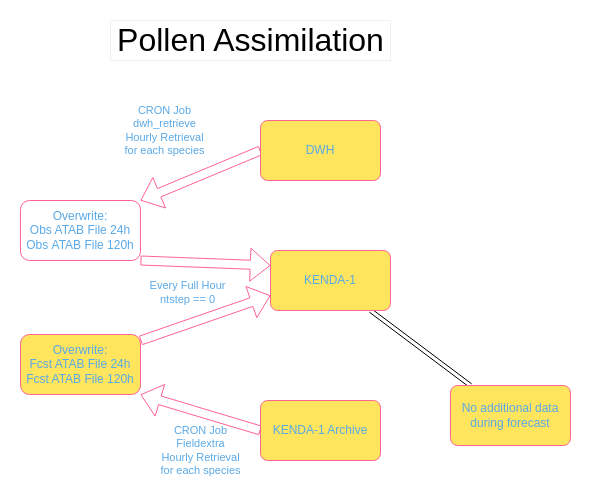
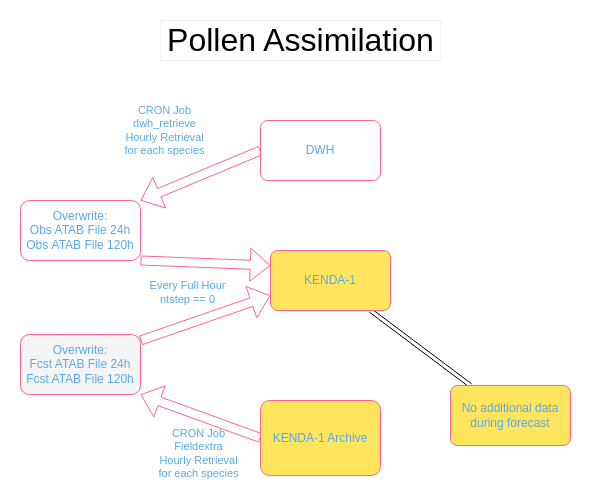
(251, 41) -> (301, 41)
(321, 151) -> (321, 151)
(81, 365) -> (81, 365)
(321, 431) -> (321, 438)
